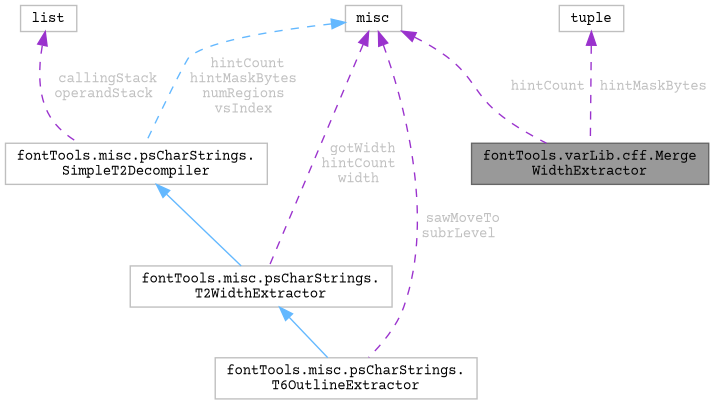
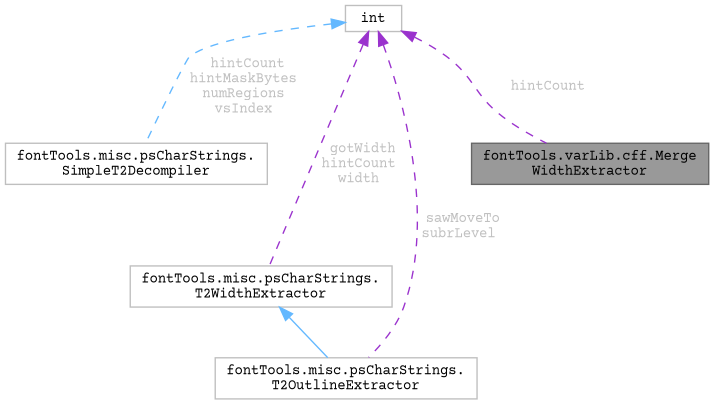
(49, 19) -> none
(374, 19) -> (374, 19)
(592, 19) -> none
(204, 230) -> none
(346, 378) -> (346, 378)
